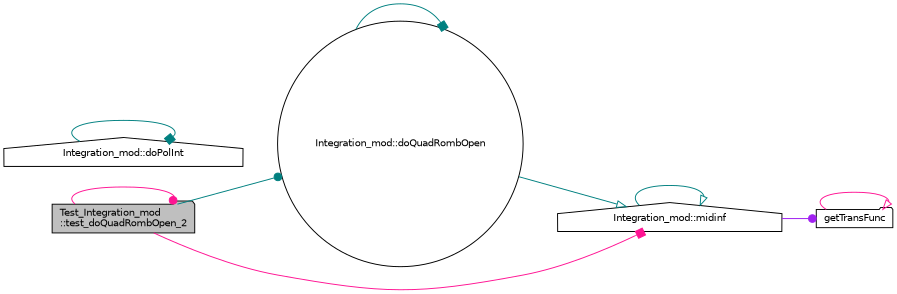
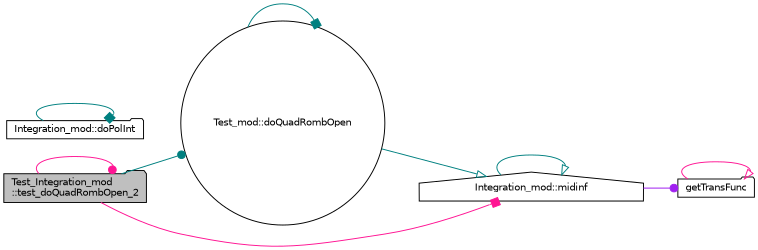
(400, 144) -> (283, 123)
(123, 153) -> (75, 130)
